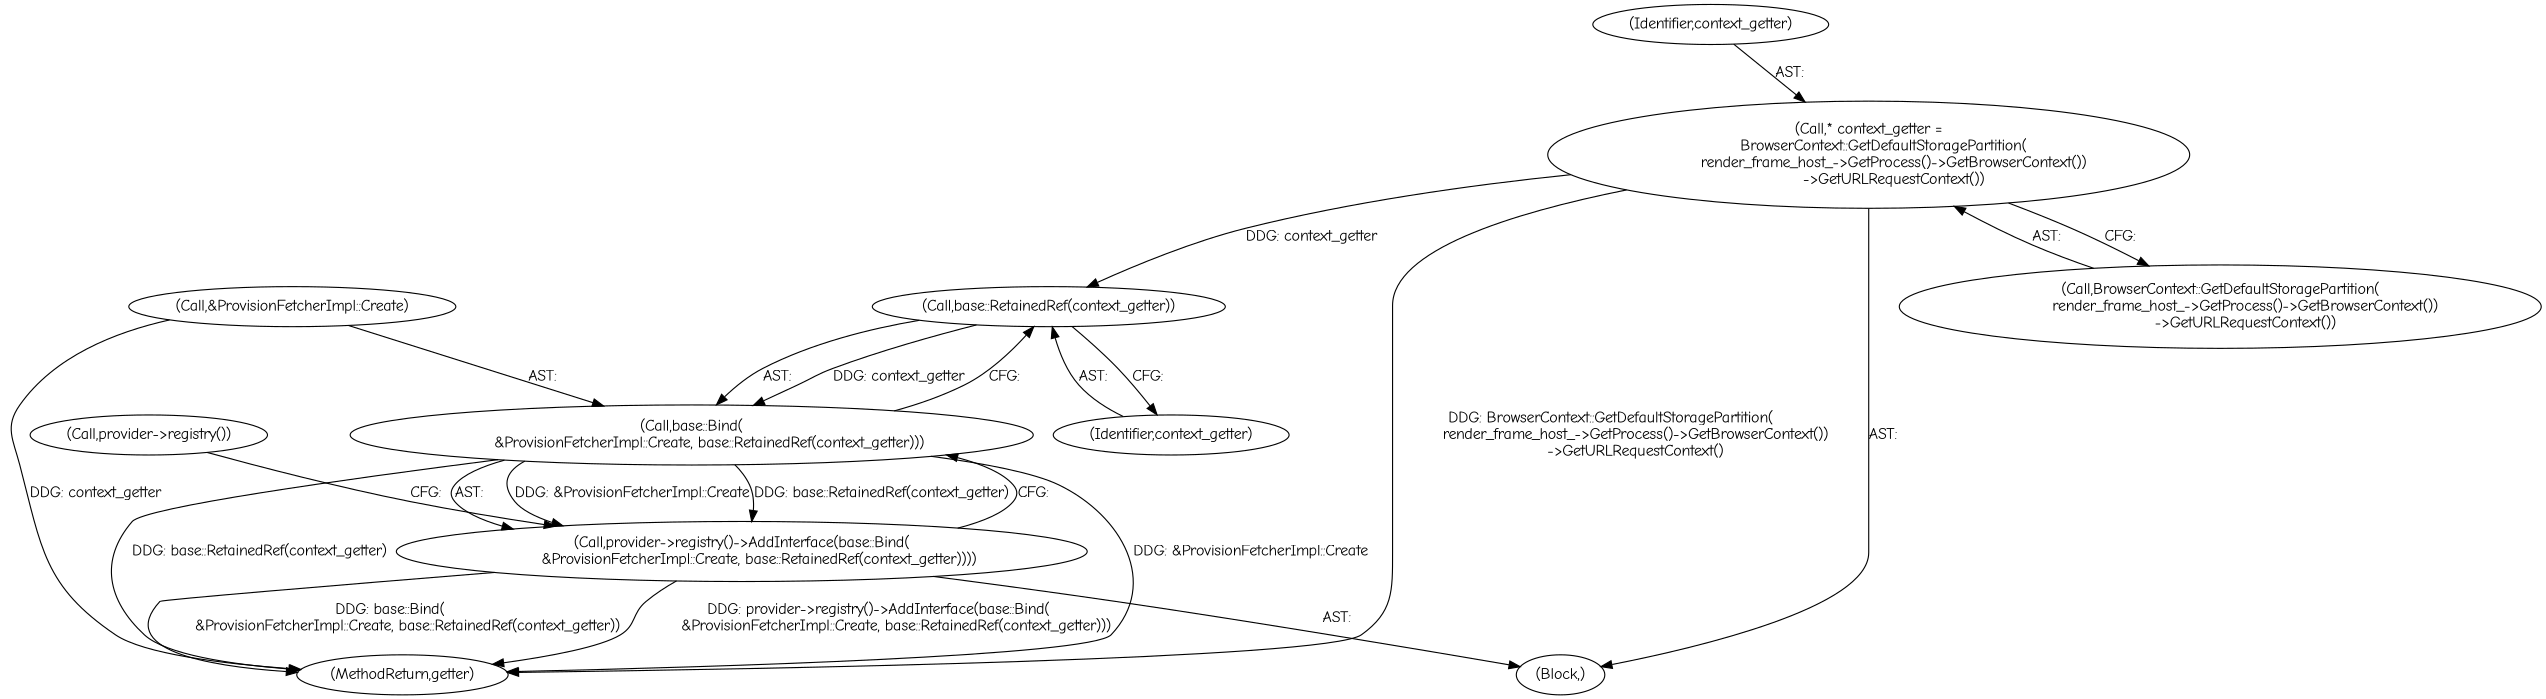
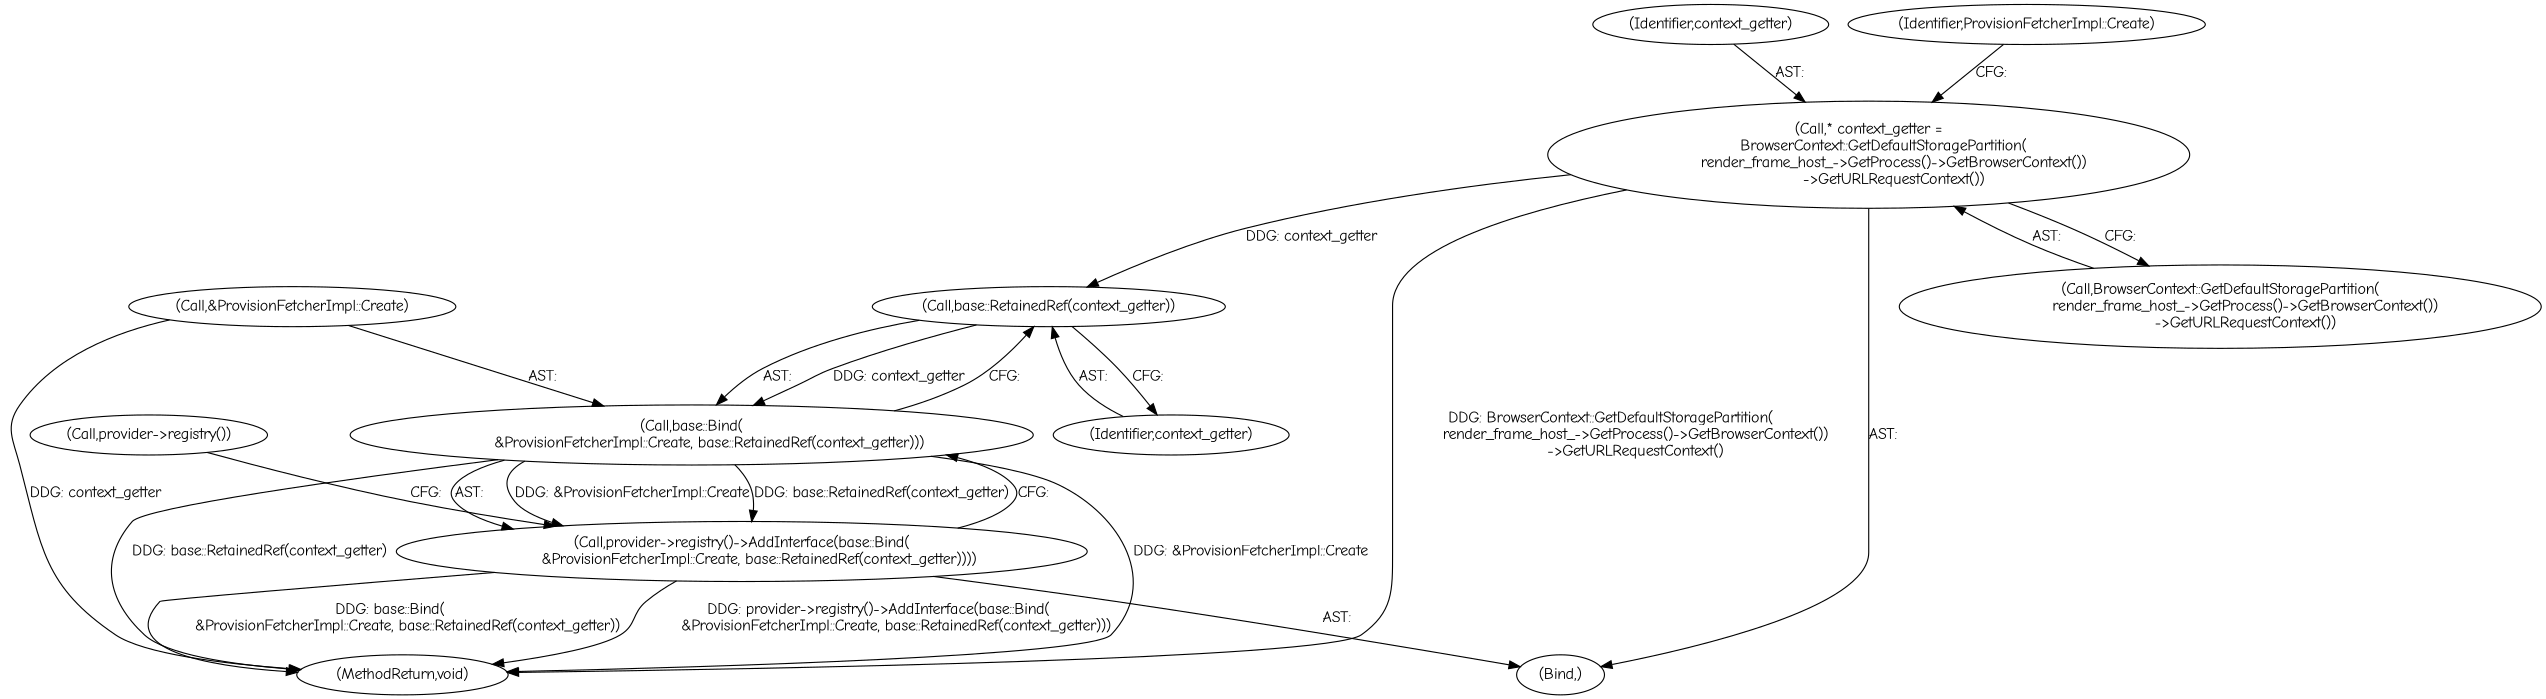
none -> (2027, 24)
(402, 675) -> (402, 675)
(1561, 675) -> (1561, 675)
